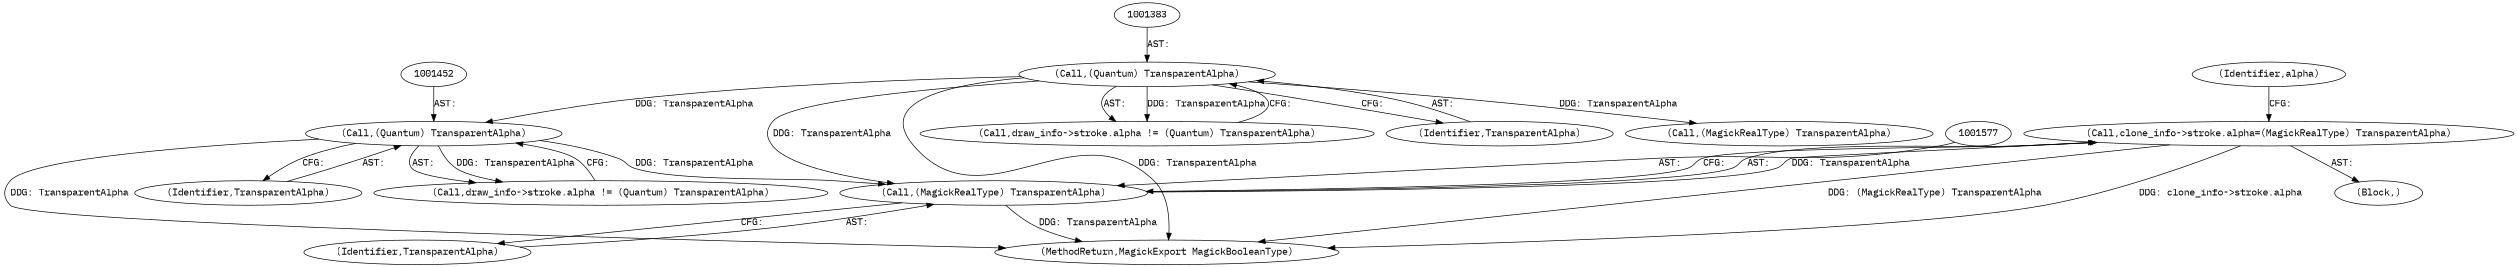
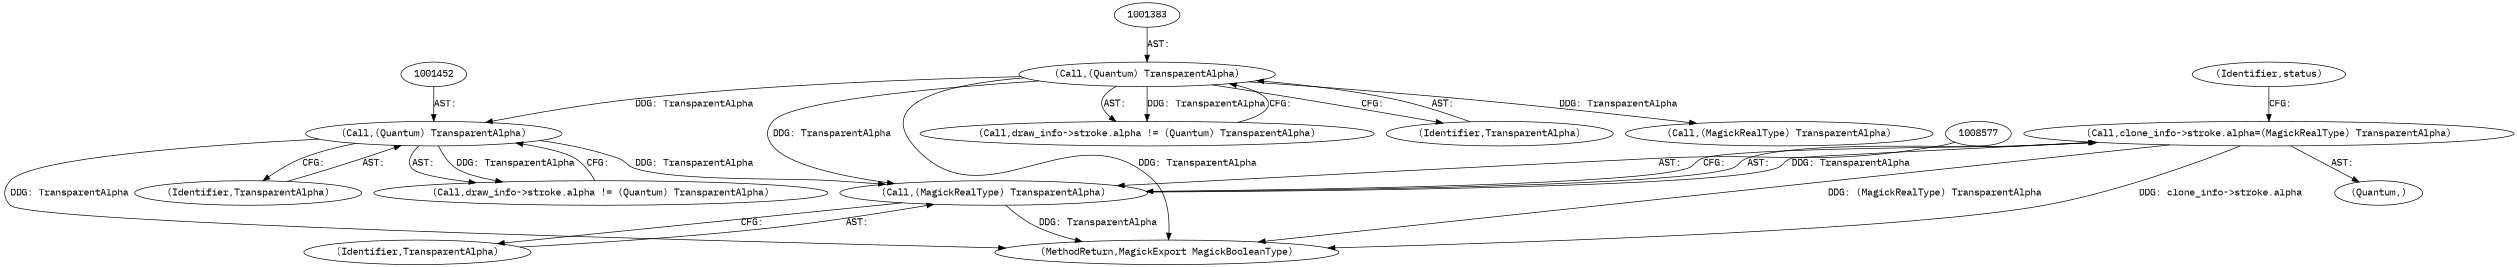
(2269, 74) -> (2269, 74)
(1978, 134) -> (1978, 134)
(2379, 193) -> (2379, 193)
